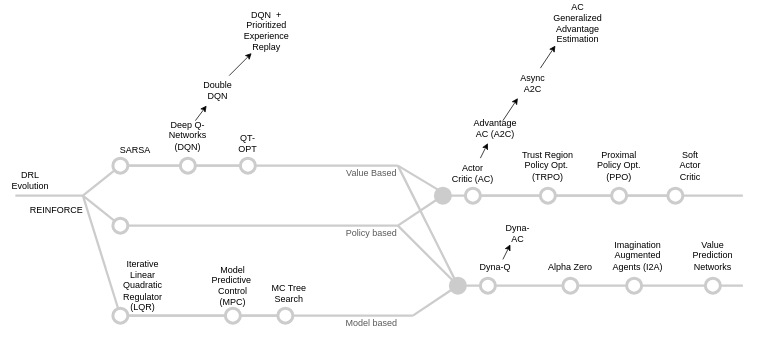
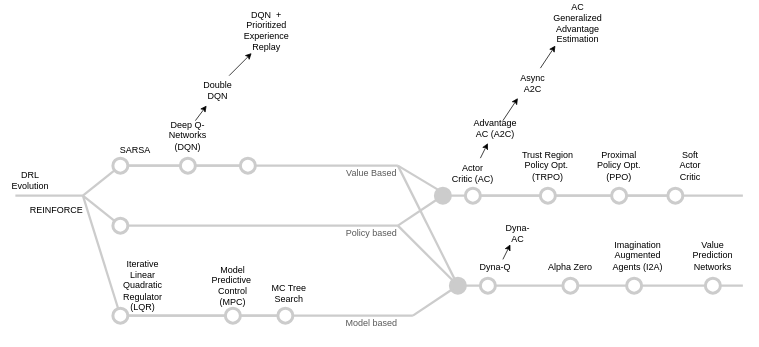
(248, 143) -> none
